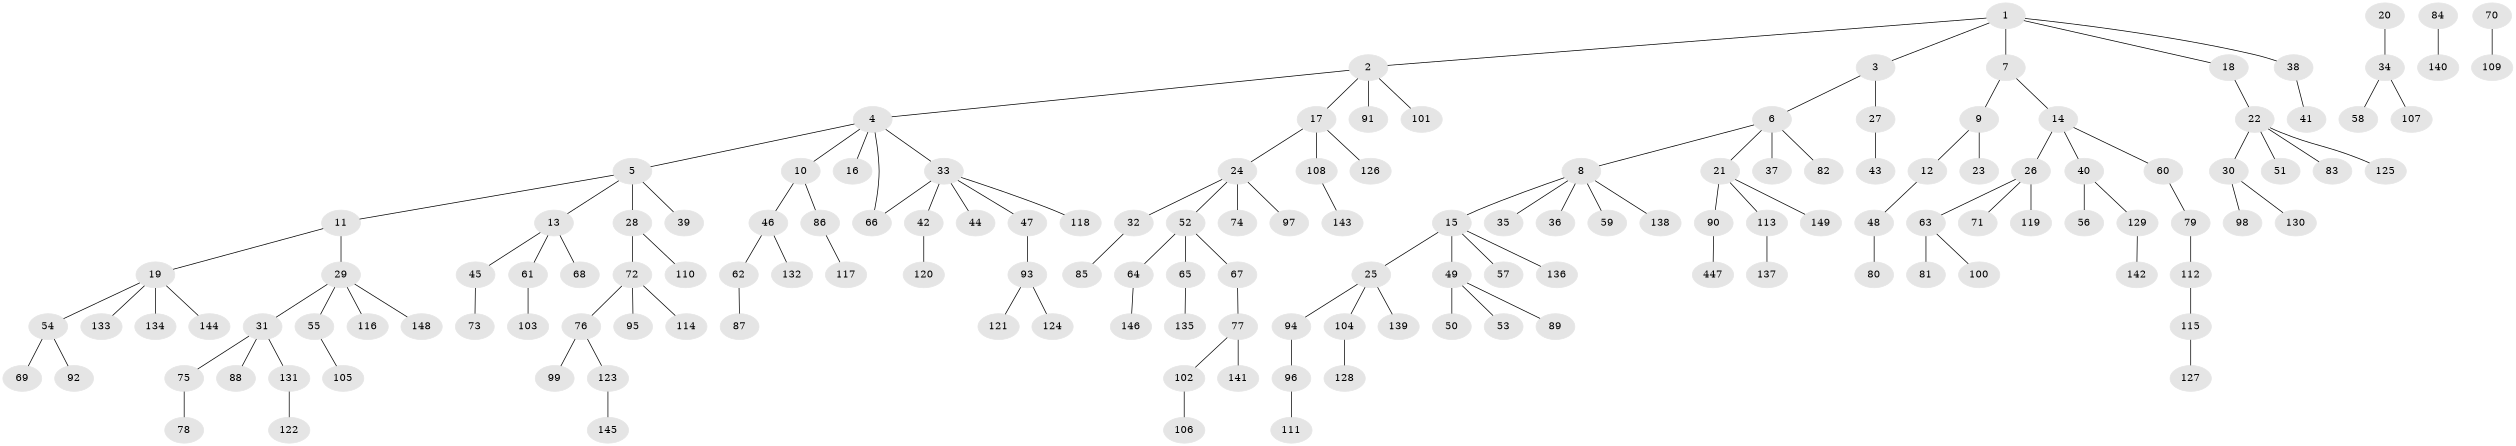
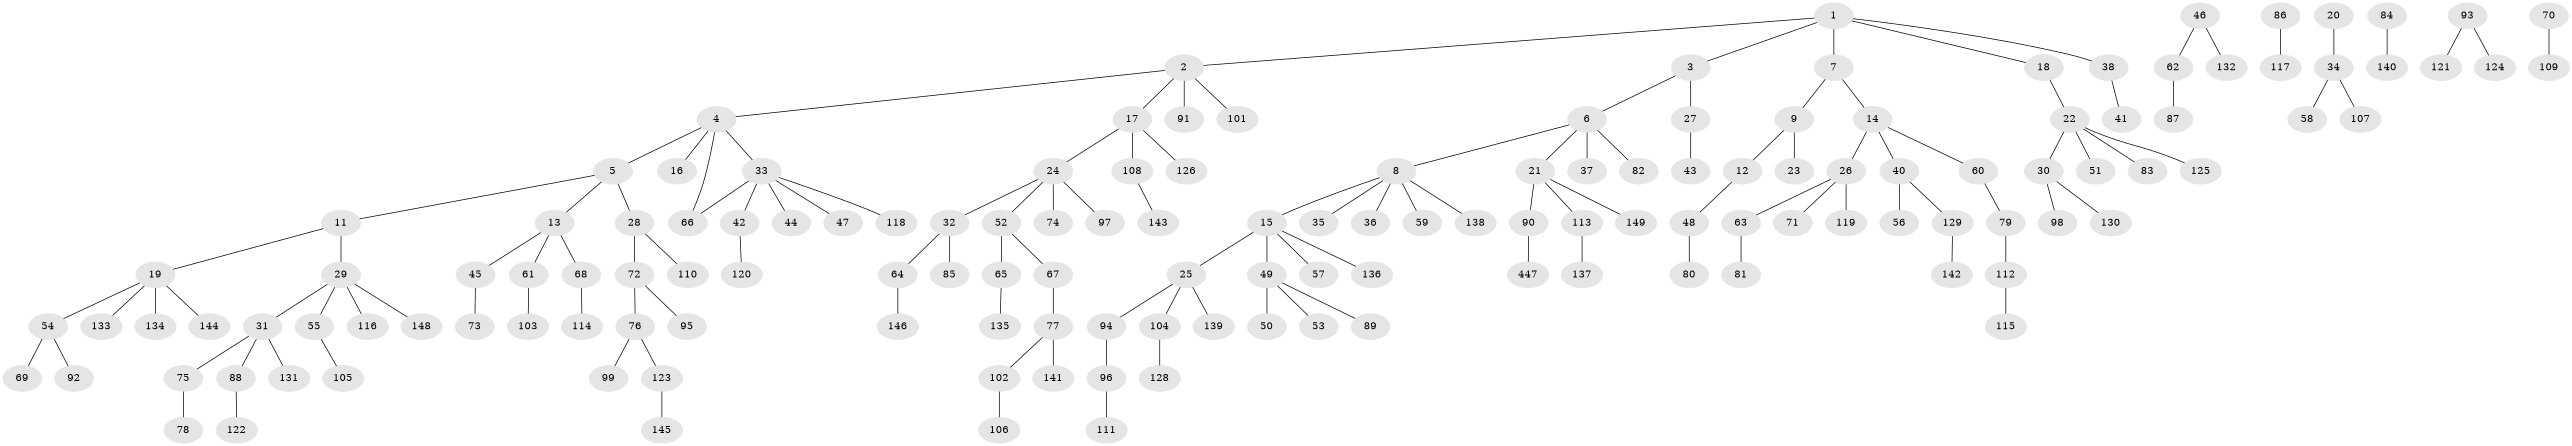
(801, 171) -> none
(684, 223) -> none
(1027, 249) -> none
(1160, 249) -> (924, 249)
(1979, 275) -> none
(659, 301) -> (582, 301)
(2191, 378) -> none
(289, 404) -> (236, 404)
